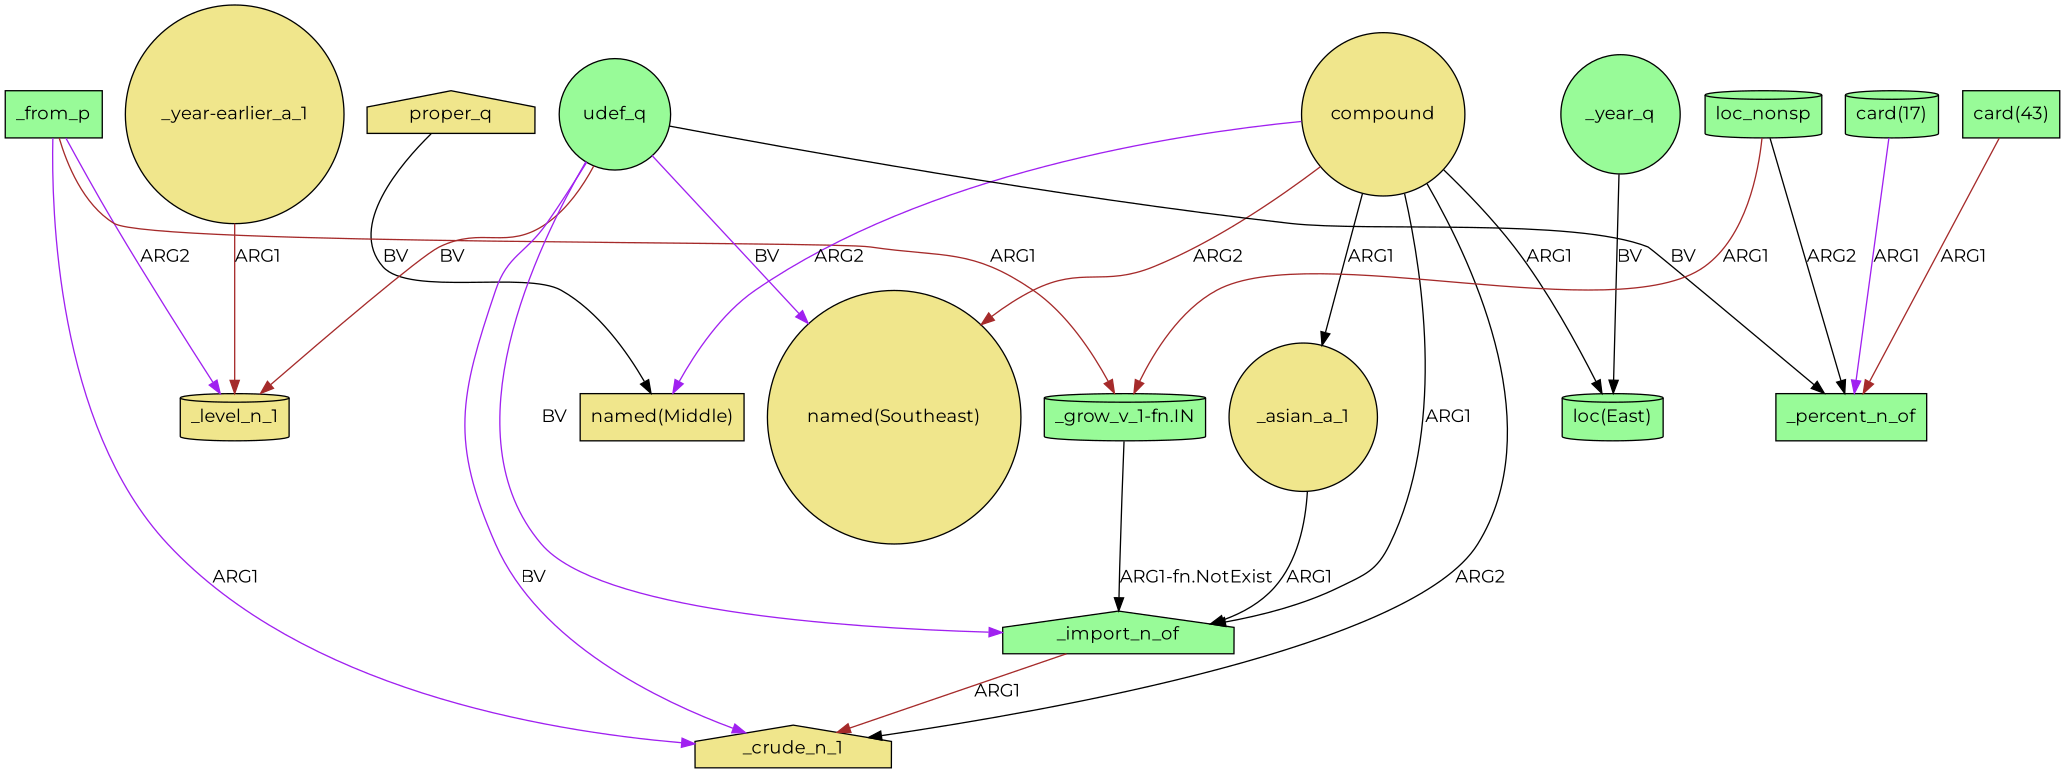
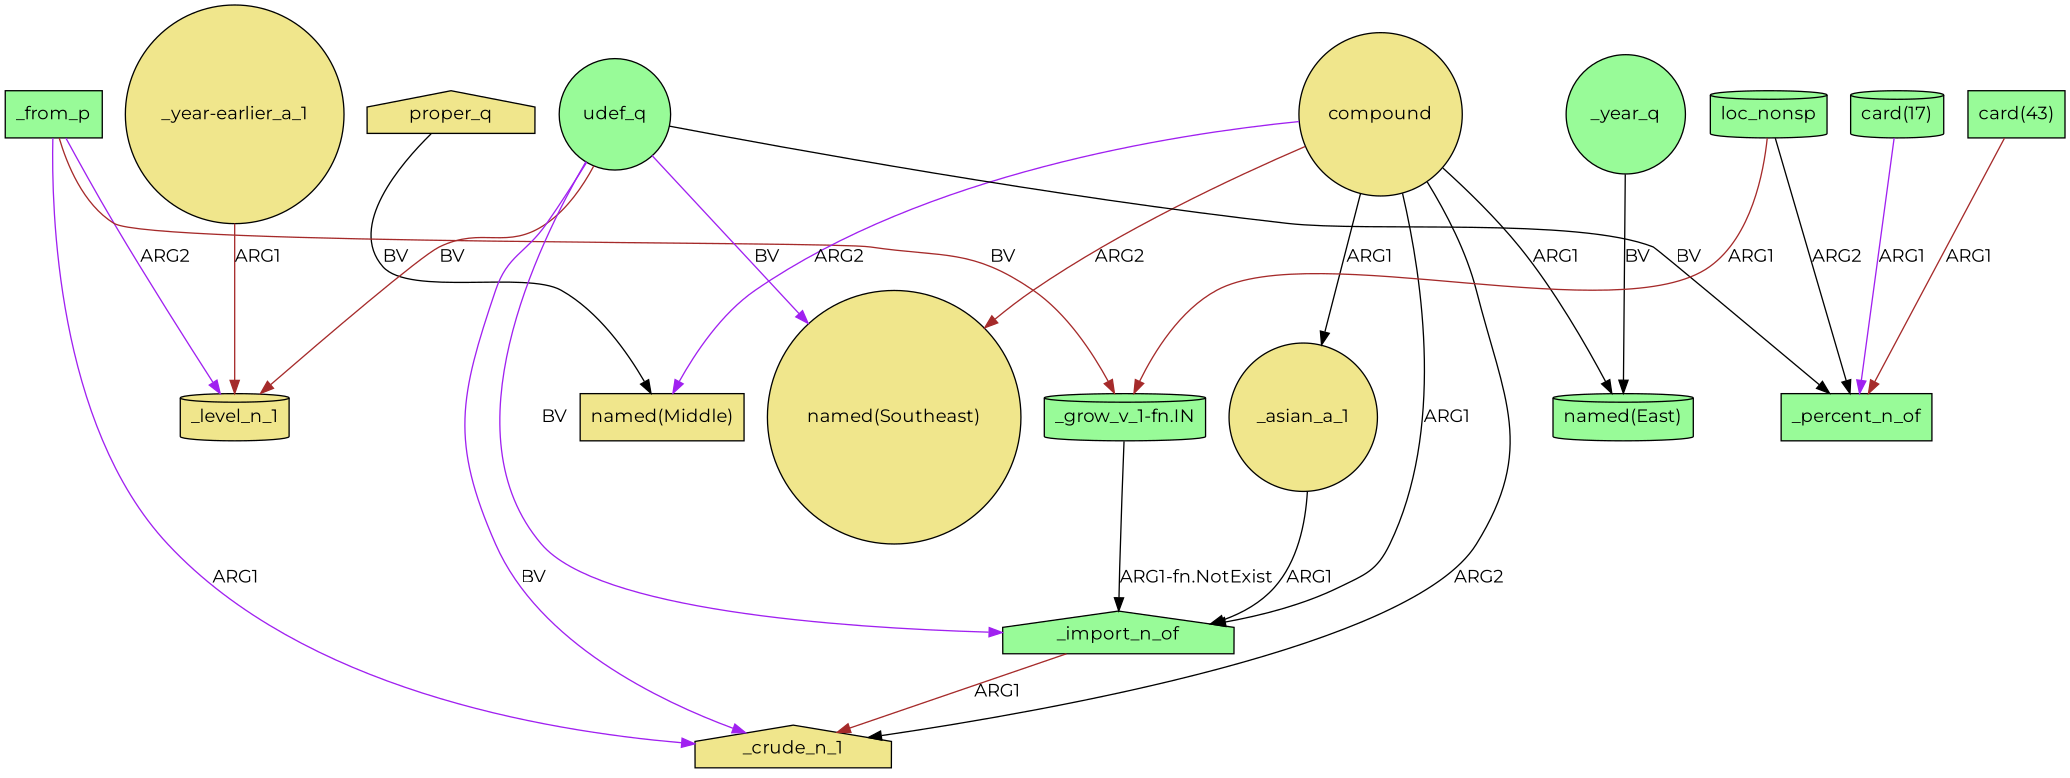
(1013, 257) -> (1003, 257)
(1613, 417) -> (1623, 417)
